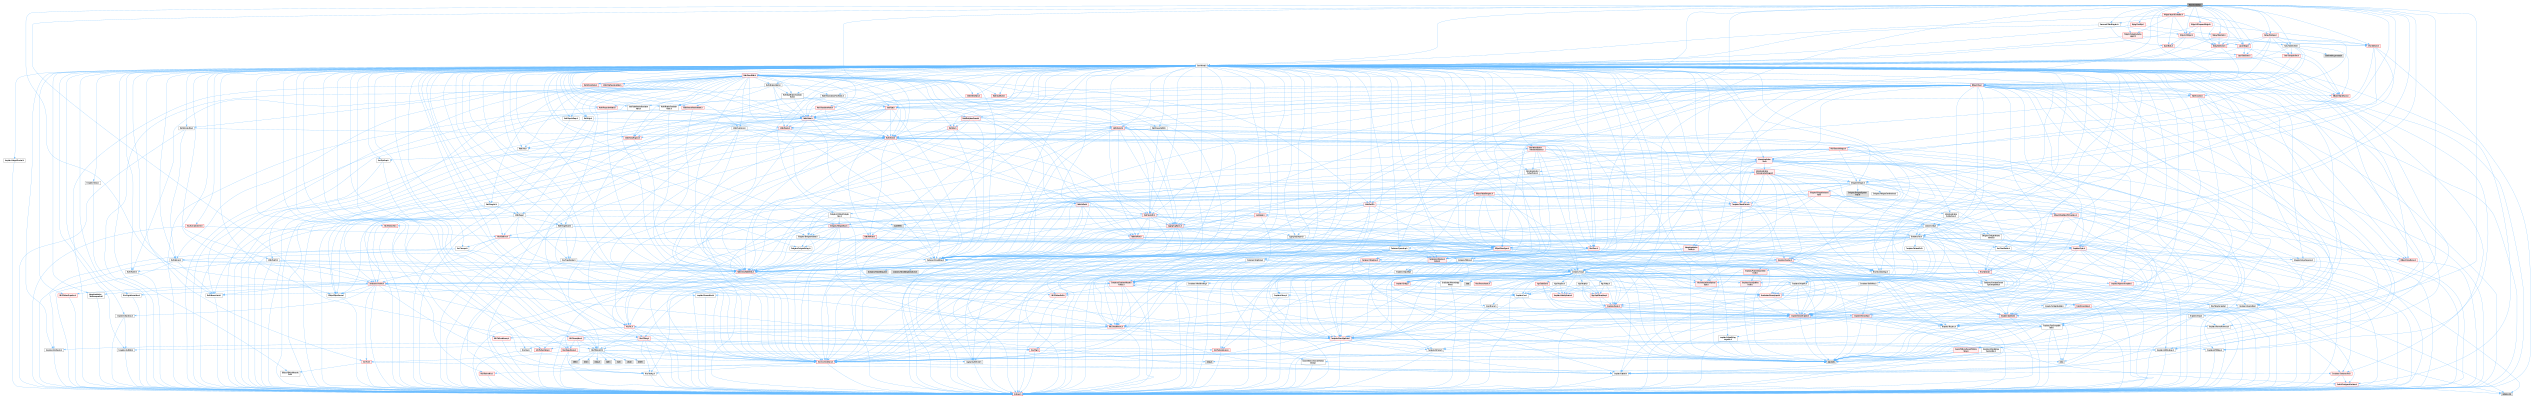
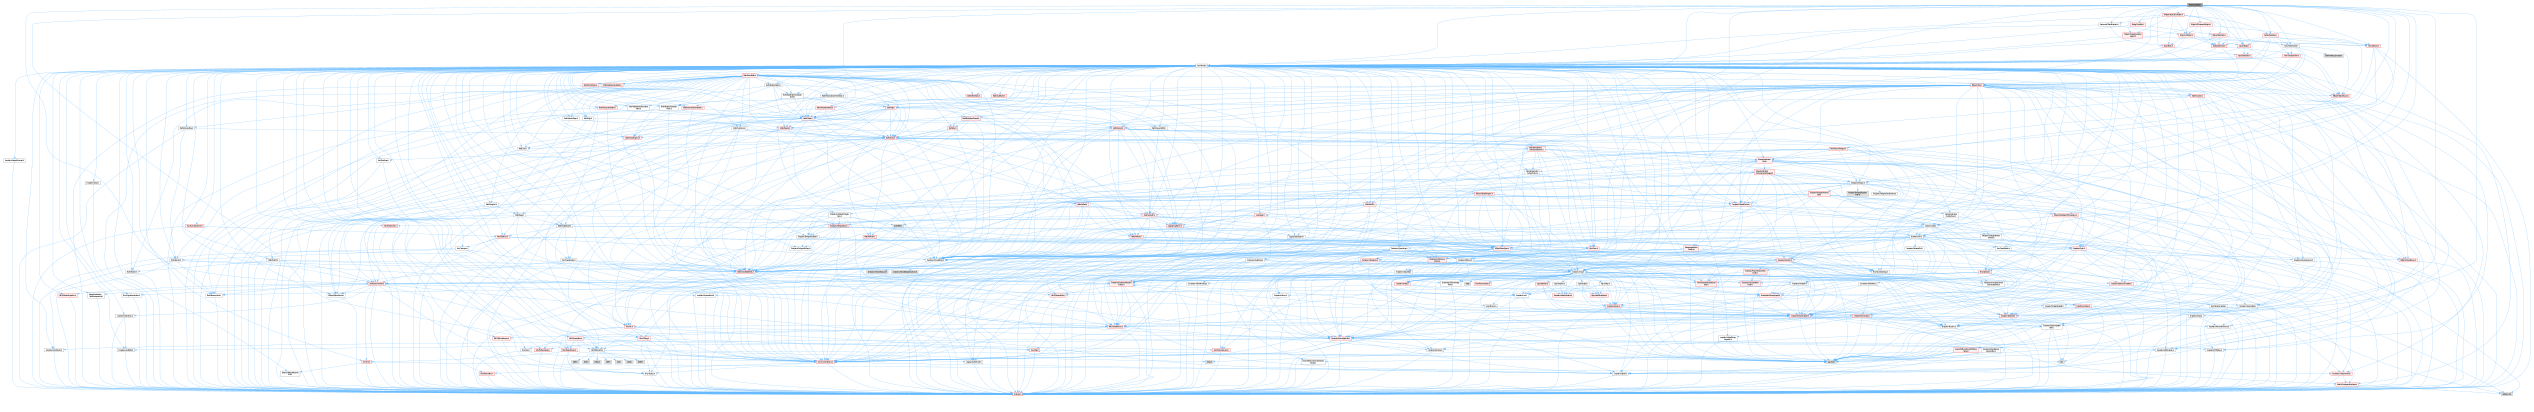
(2320, 75) -> (2345, 40)
